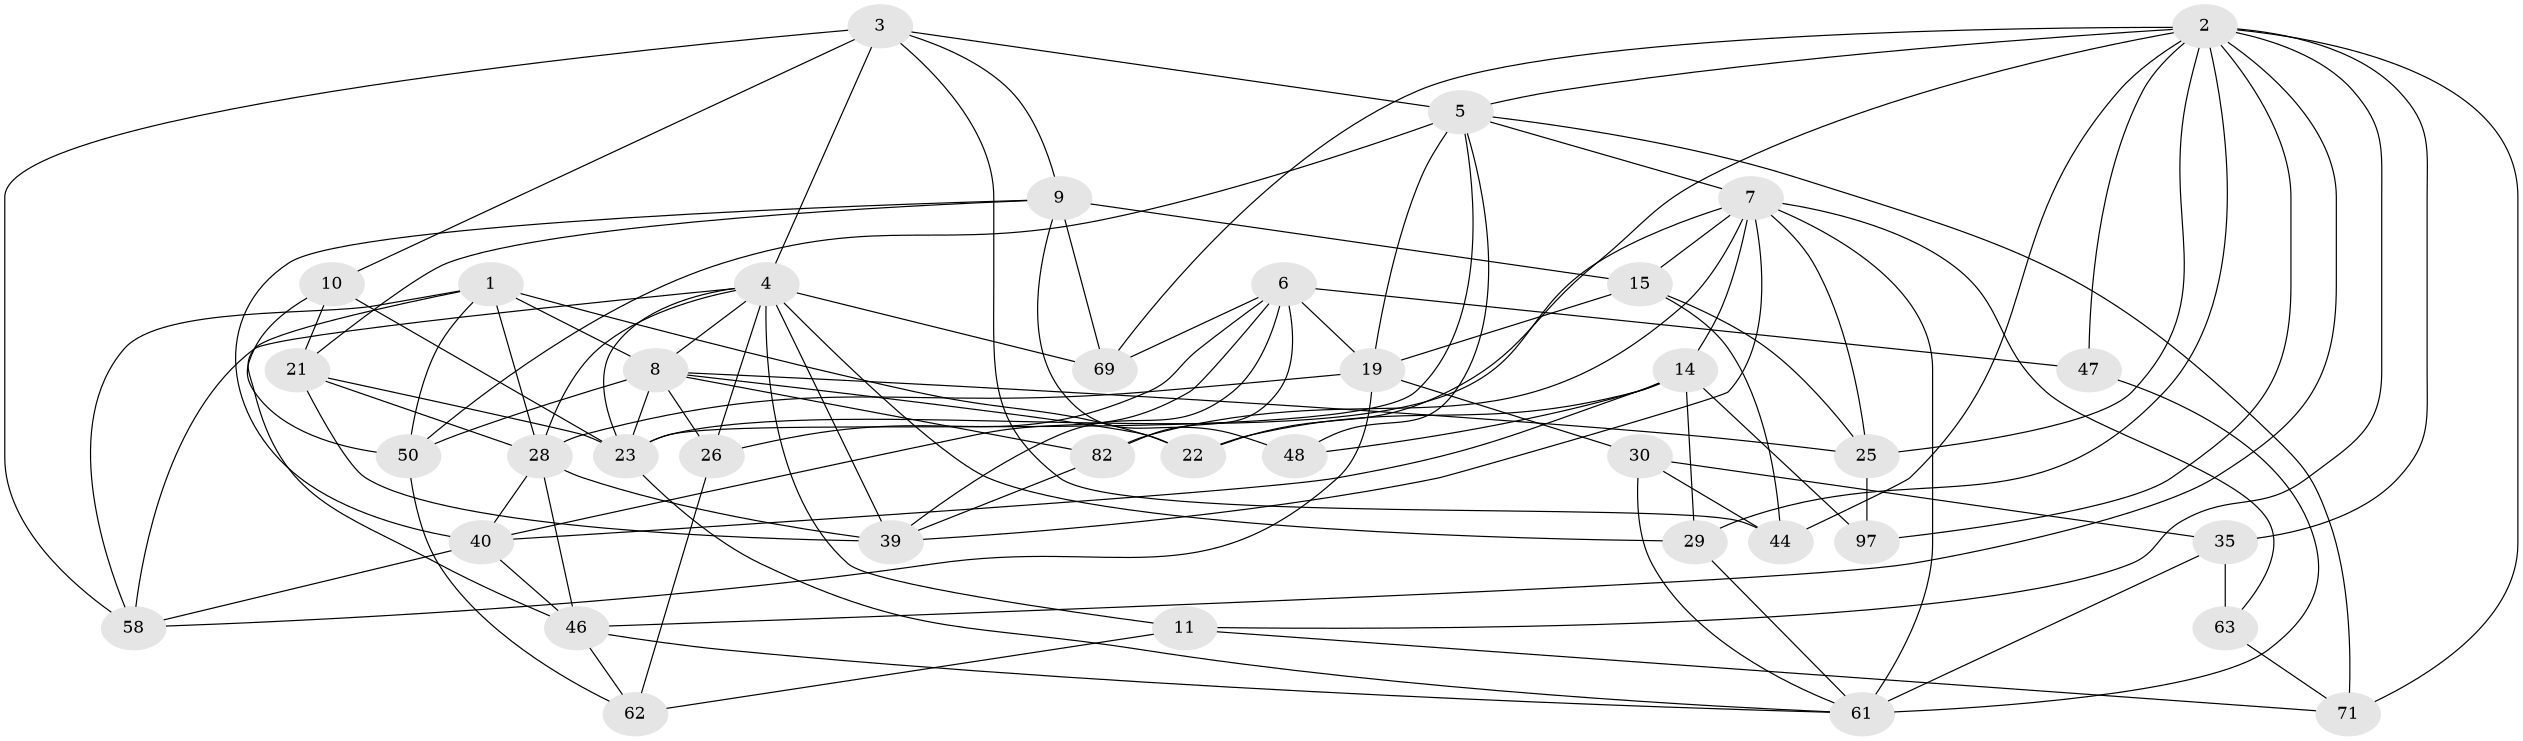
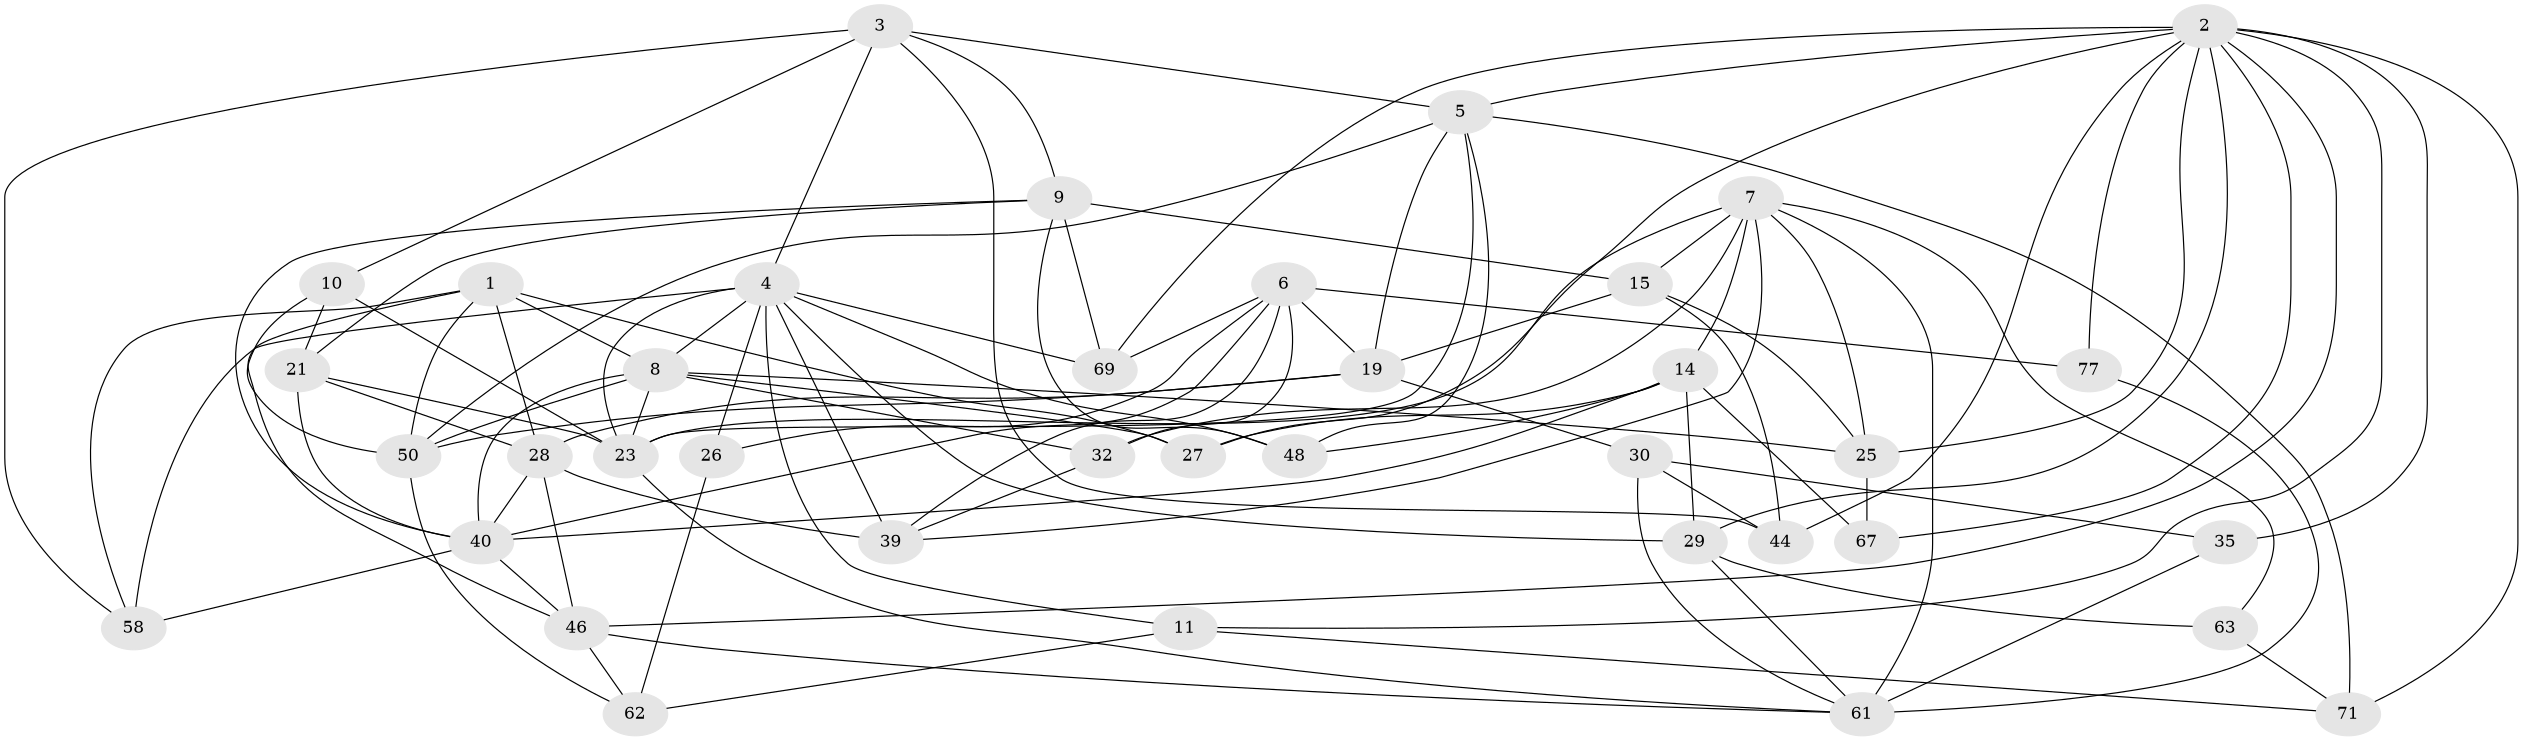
(1606, 155) -> none
(598, 349) -> (989, 380)
(2089, 370) -> (2089, 370)
(688, 420) -> (551, 395)
(1102, 456) -> (1102, 456)
(1193, 456) -> (1193, 456)
(526, 519) -> (344, 494)
(1867, 542) -> (1867, 542)
(841, 576) -> (798, 407)
(2225, 585) -> (1965, 608)
